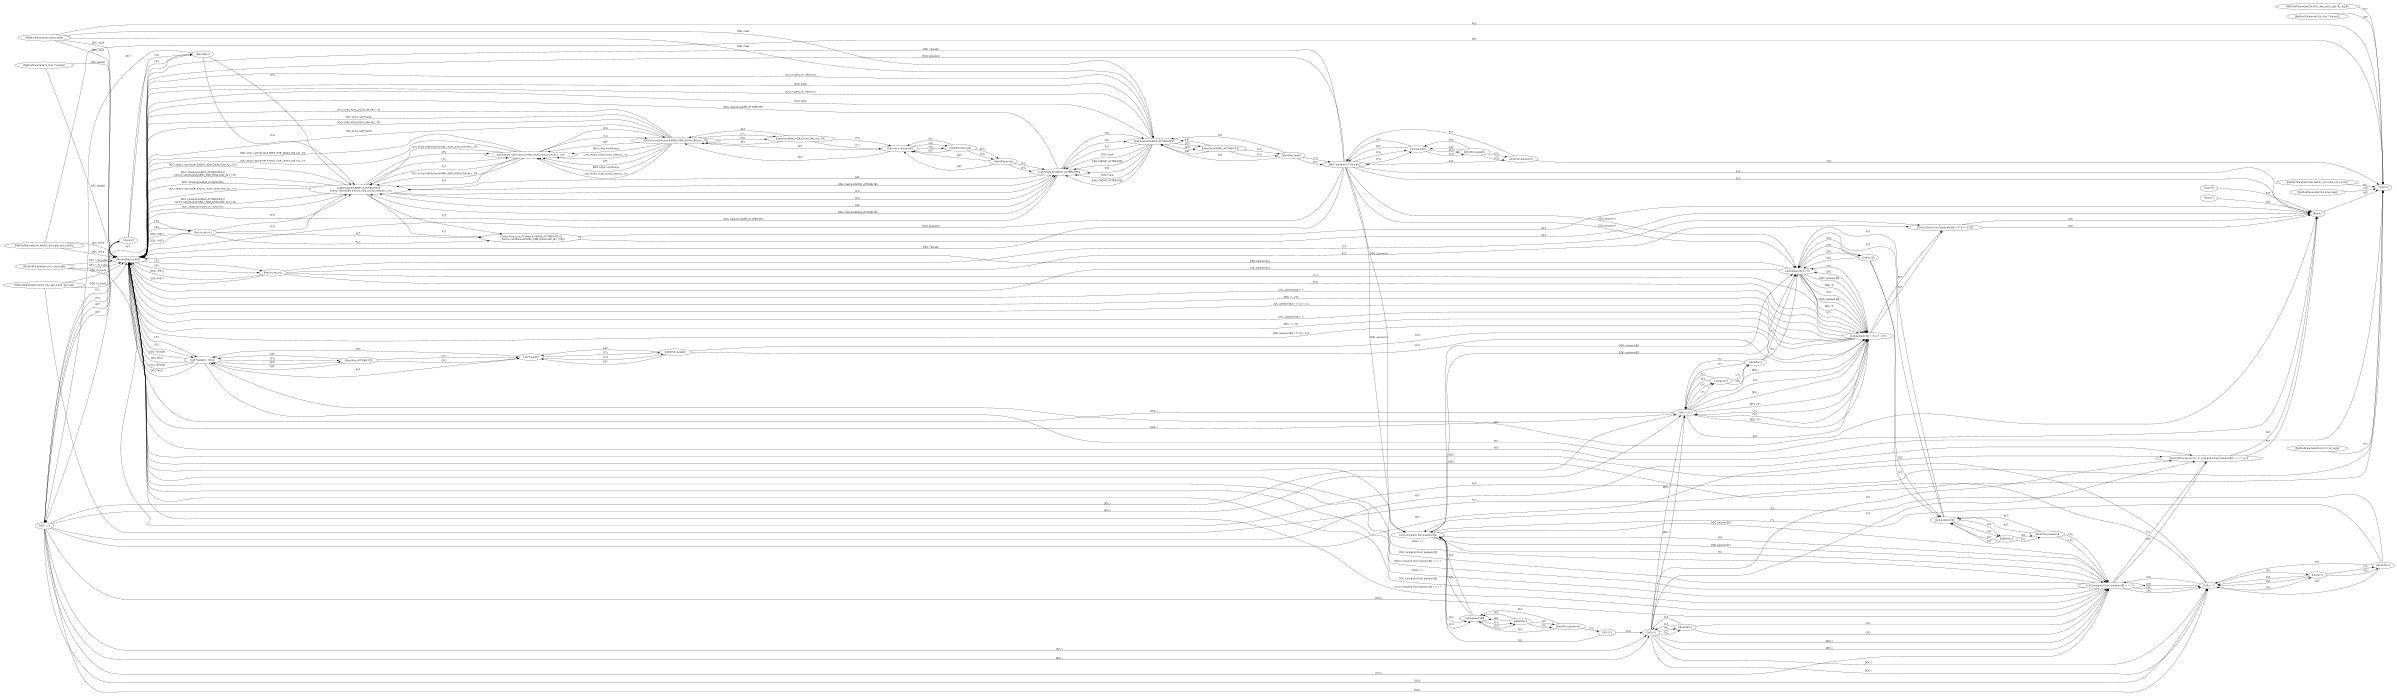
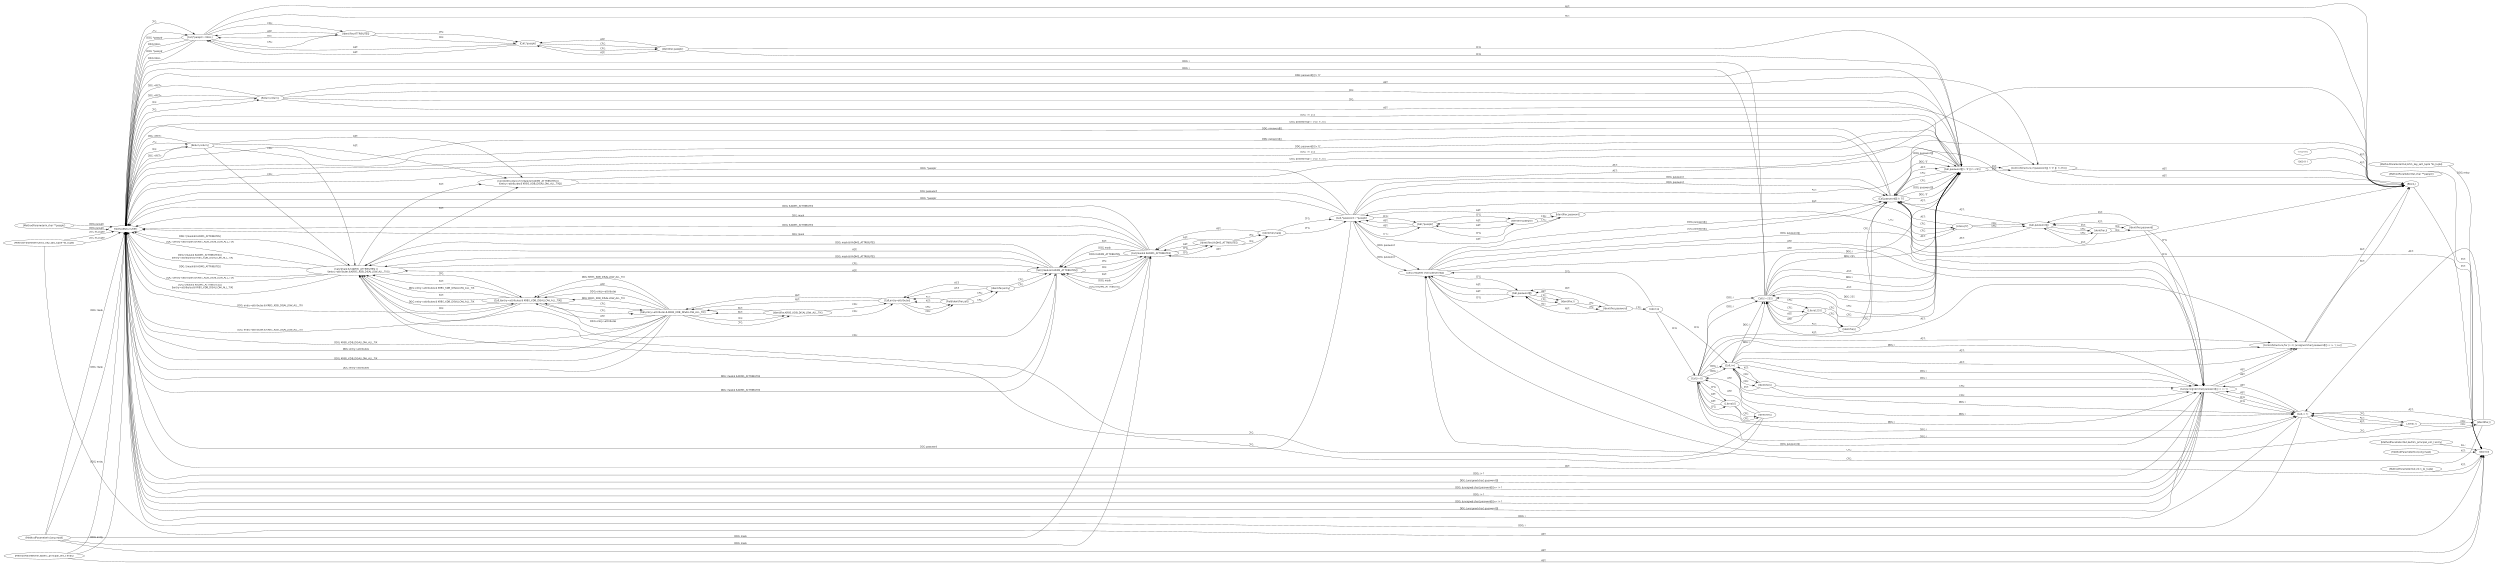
(2366, 9) -> (2463, 173)
(44, 267) -> none
none -> (1675, 343)
